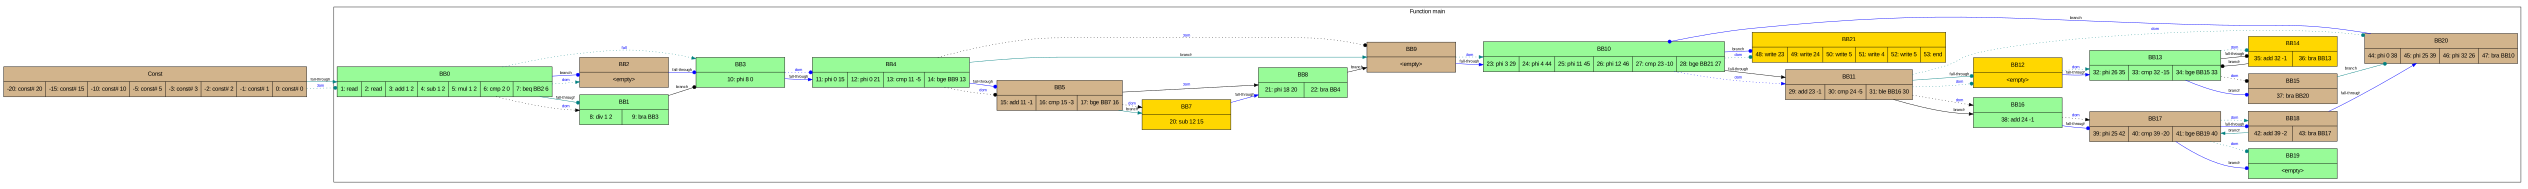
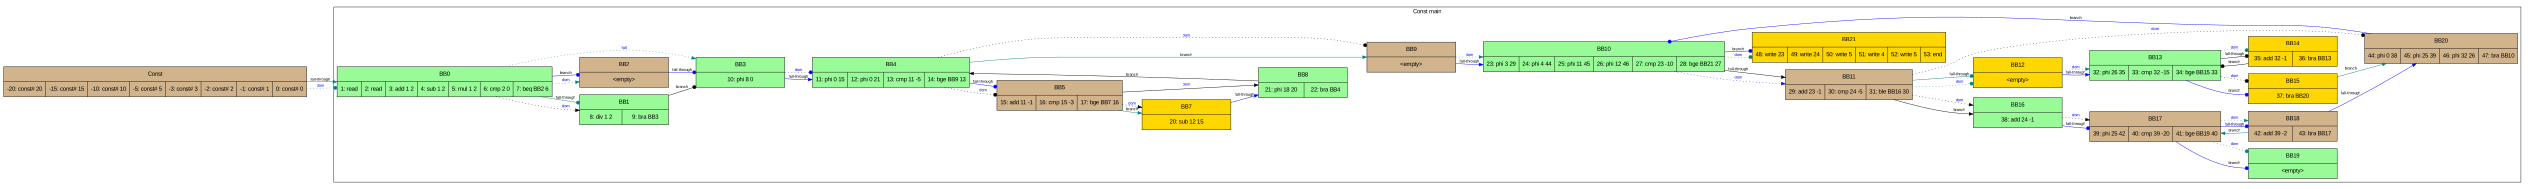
(1427, 12) -> (1427, 12)
(2135, 35) -> (2135, 35)
(1355, 70) -> (1116, 76)
(2360, 70) -> (2360, 70)
(2293, 89) -> (2293, 89)
